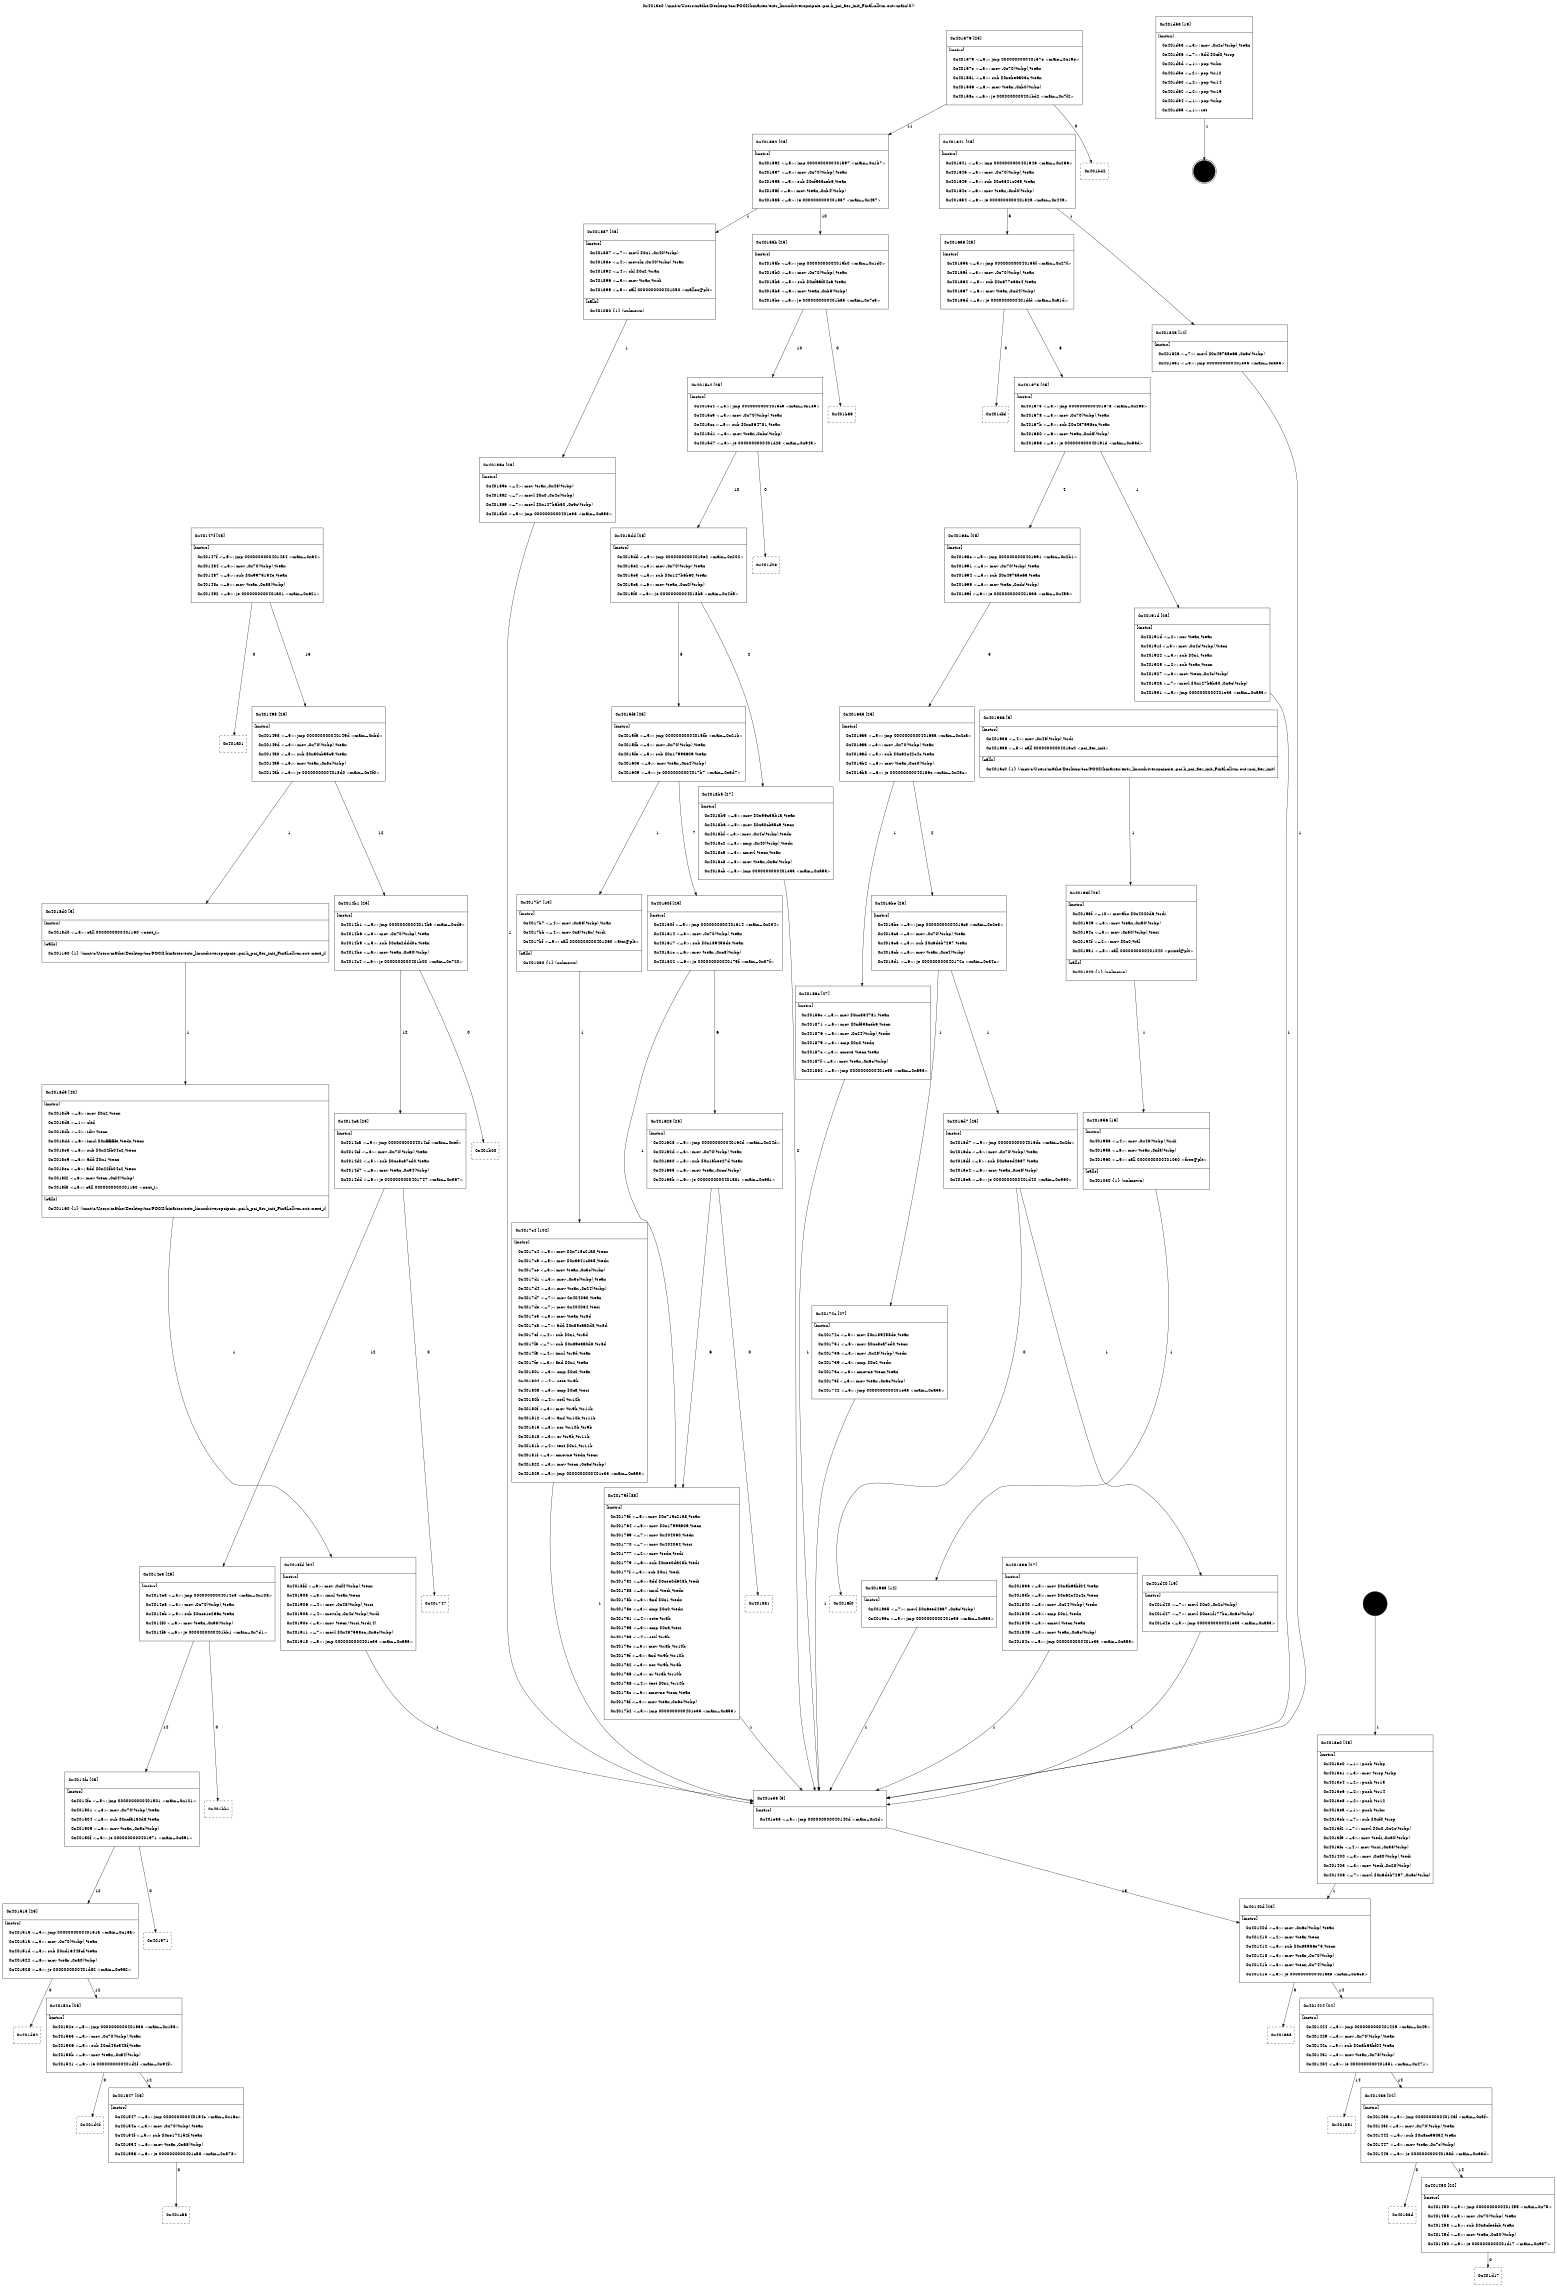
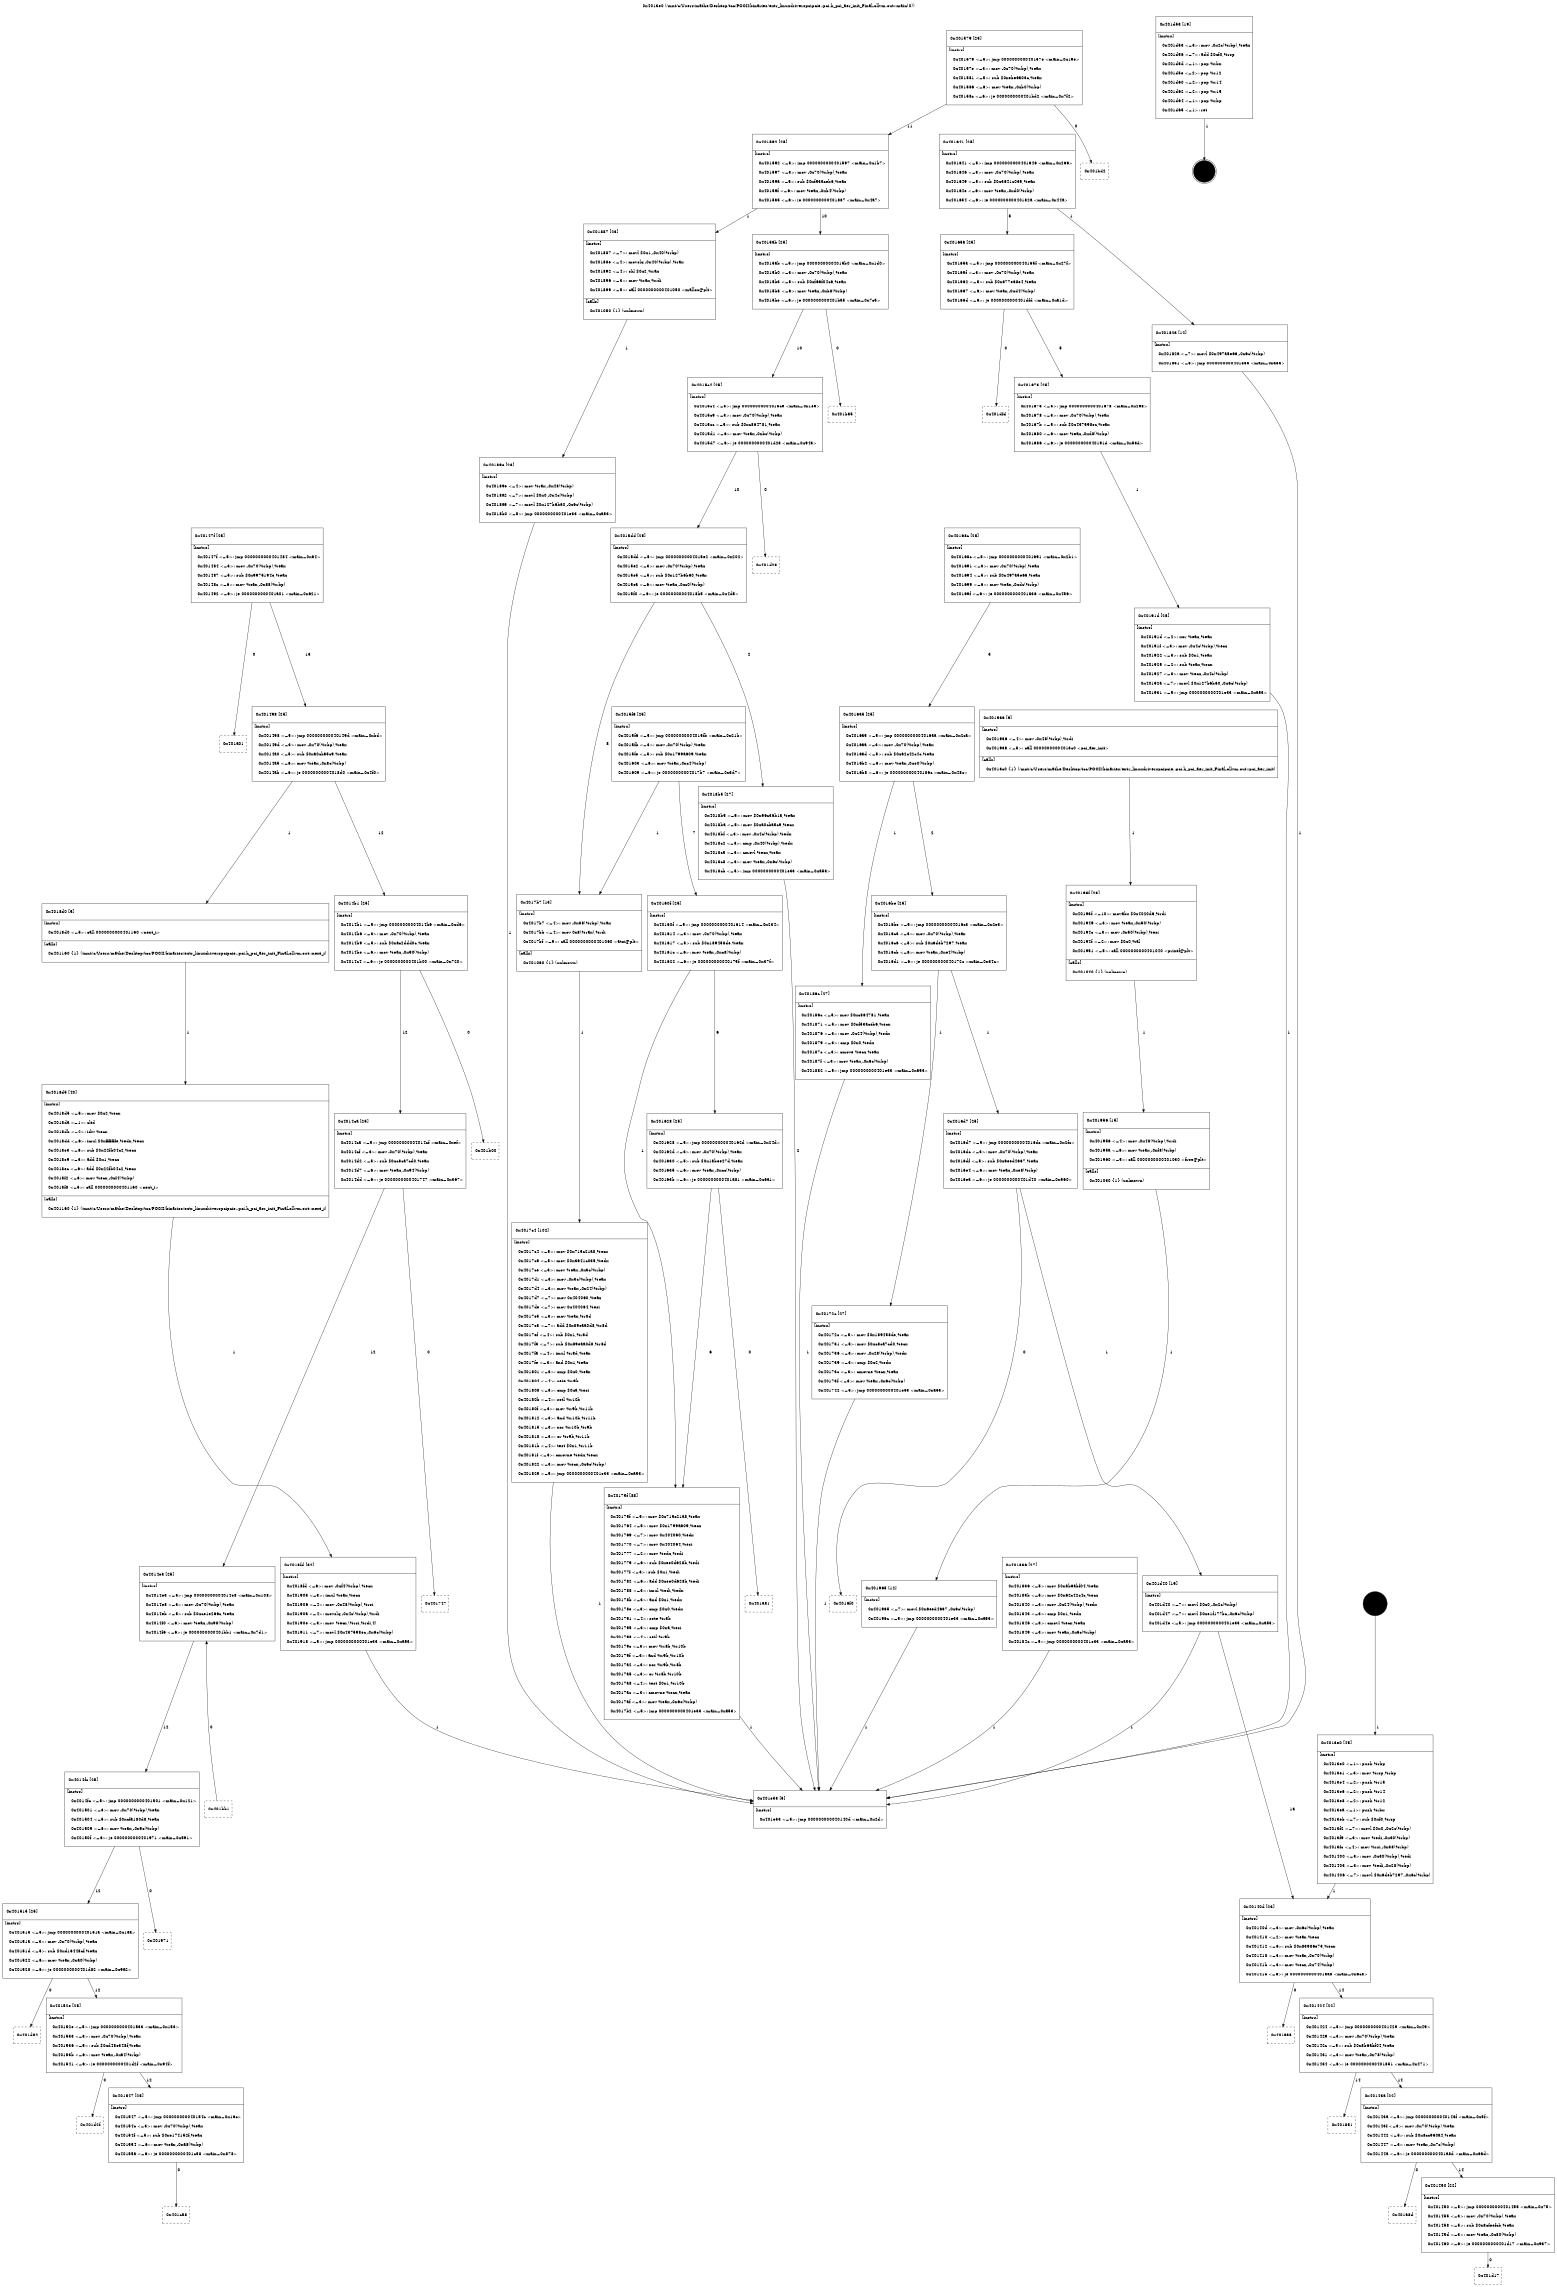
(1048, 488) -> none
(679, 653) -> (596, 741)
(213, 1719) -> (208, 1723)
(1062, 1875) -> (1255, 1764)
